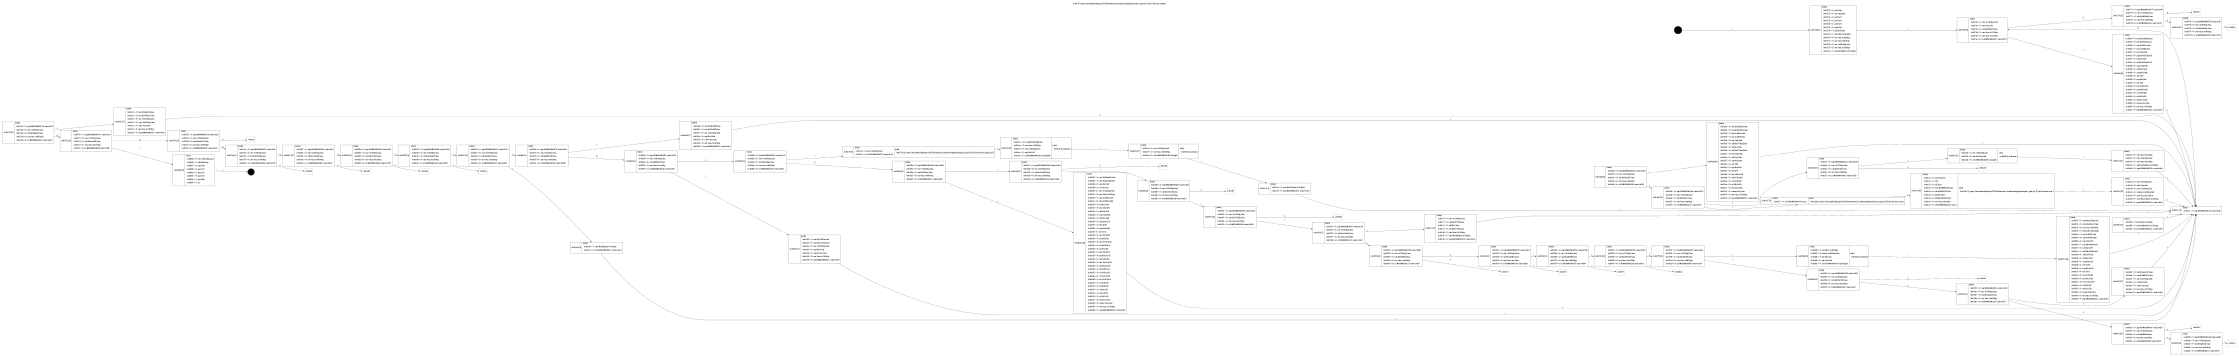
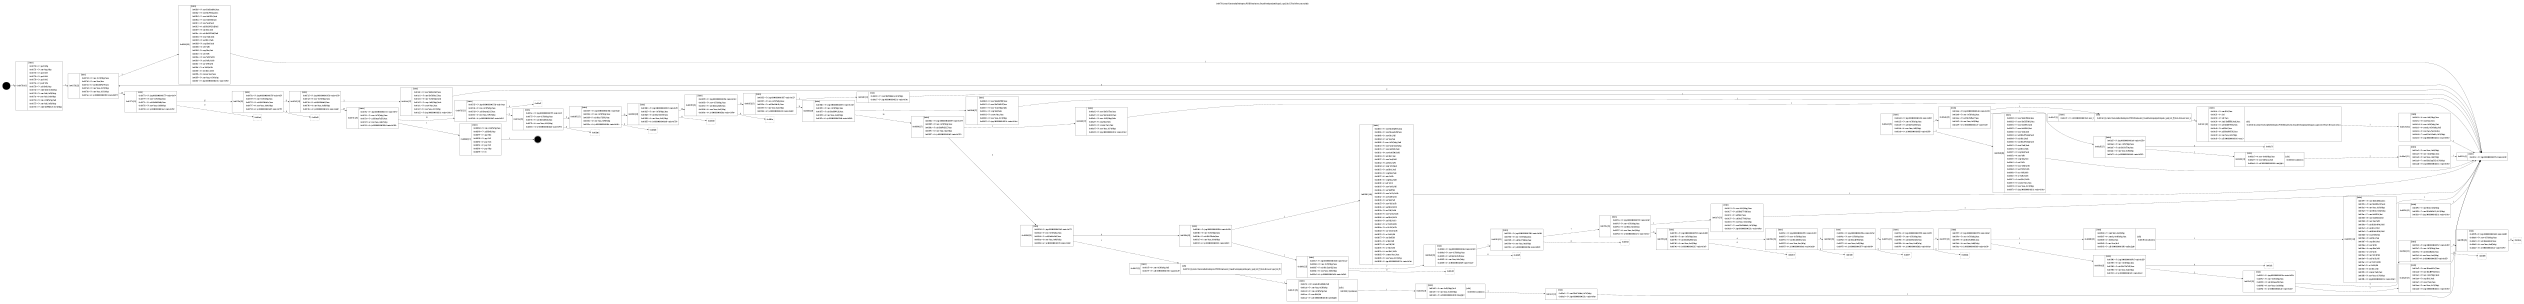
none -> (286, 102)
